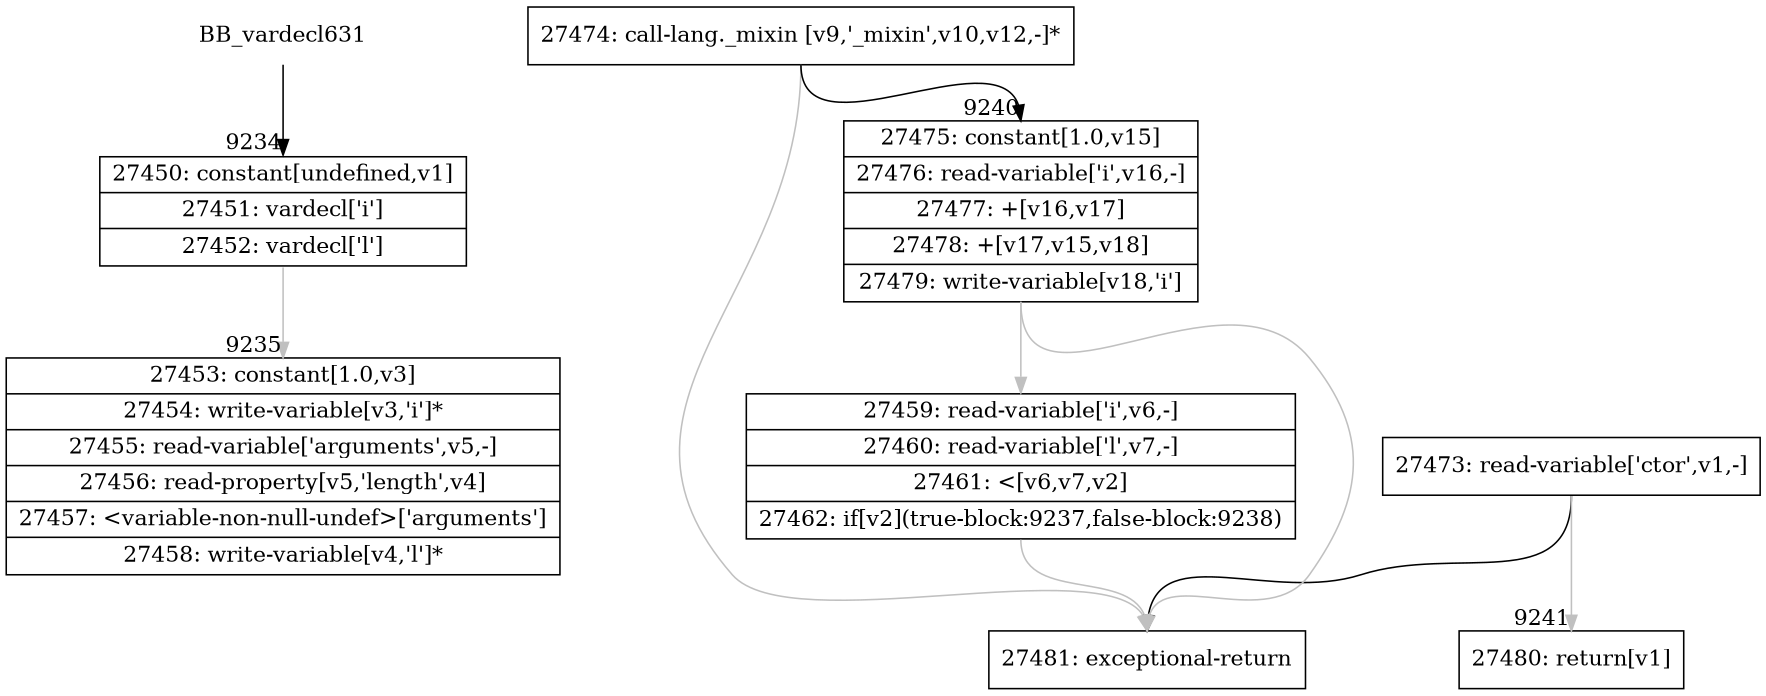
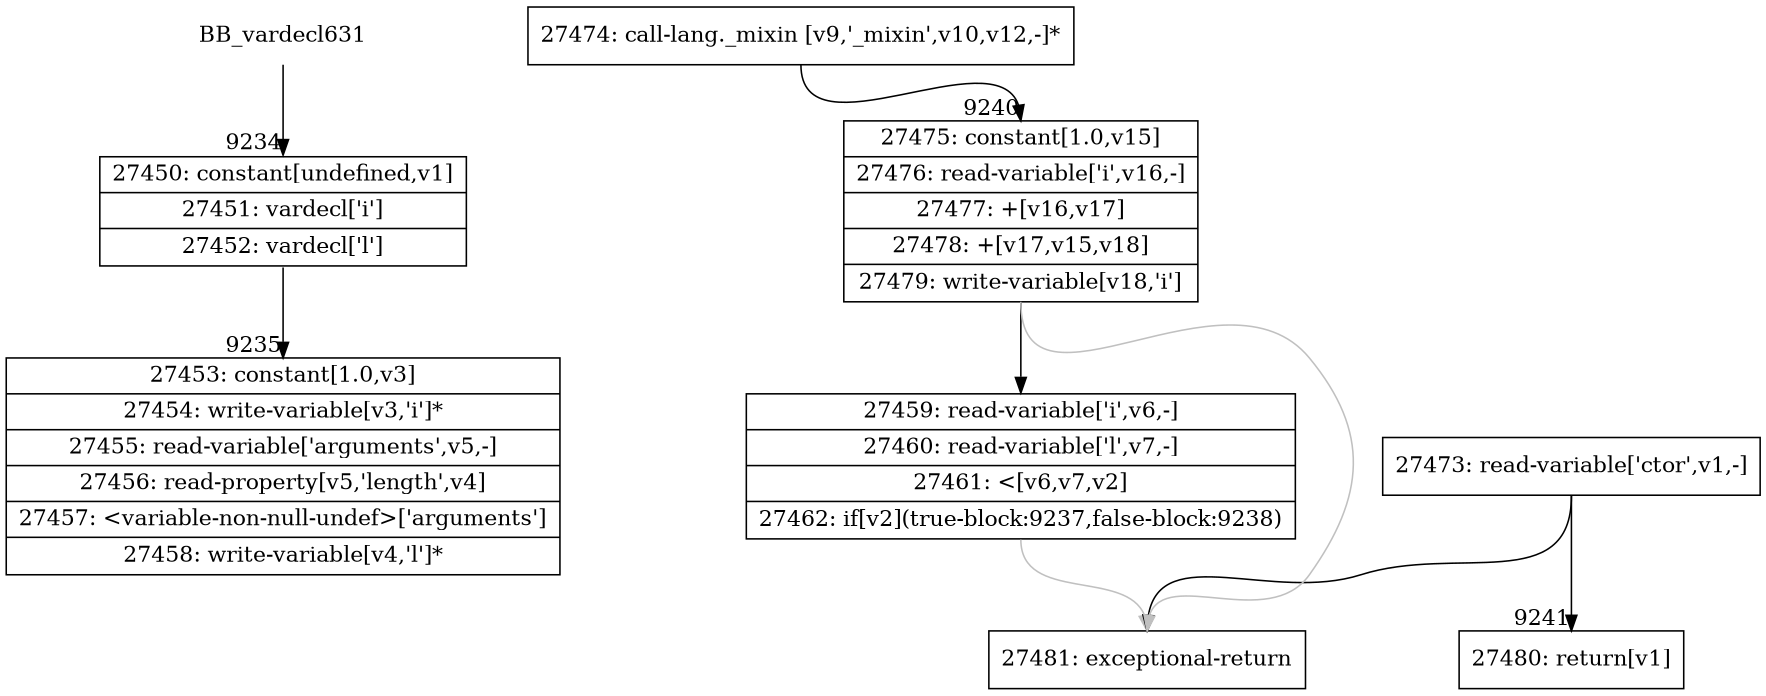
(283, 305) -> (283, 305)
(1021, 341) -> (1021, 341)
(699, 523) -> none
(1571, 556) -> (1571, 556)
